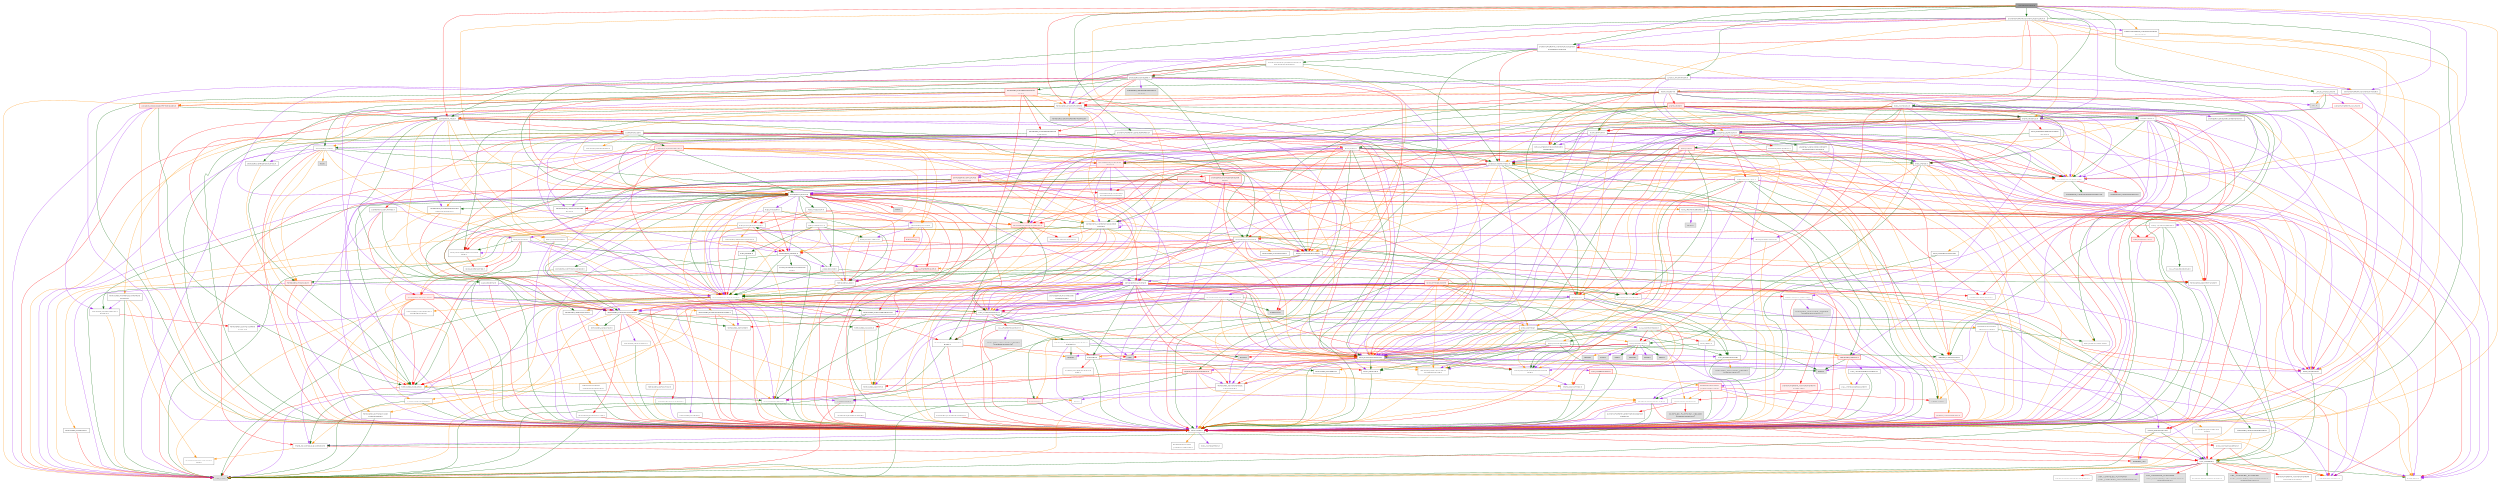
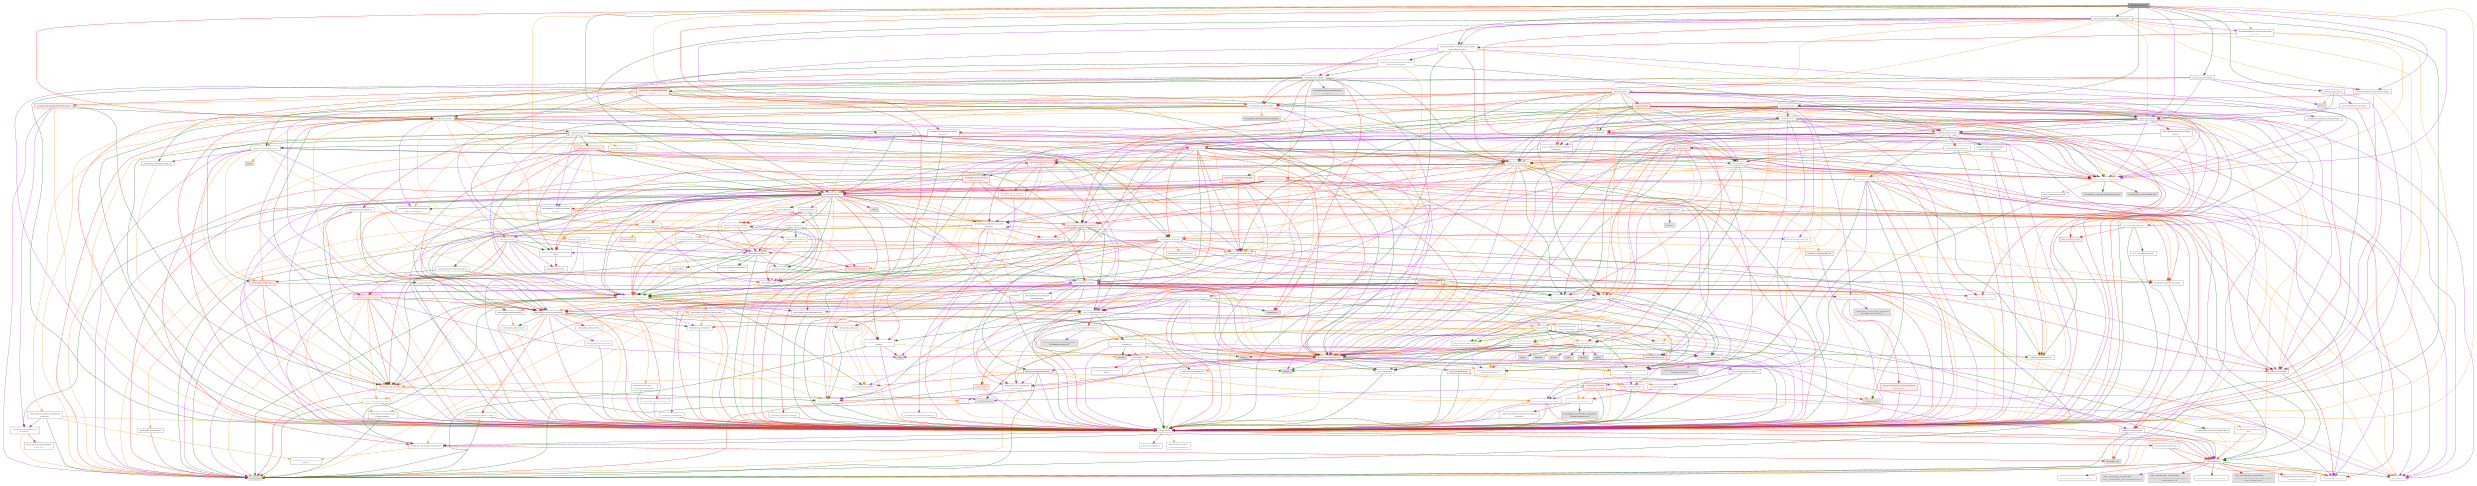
(325, 148) -> (266, 148)
(419, 312) -> none
none -> (819, 426)
